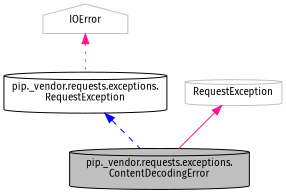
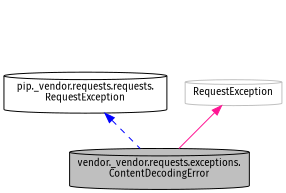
(85, 20) -> none
(85, 93) -> (85, 93)
(159, 169) -> (159, 169)
